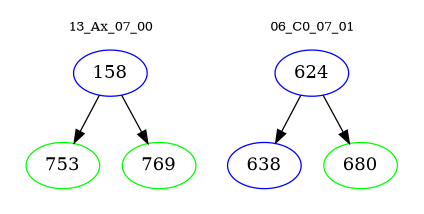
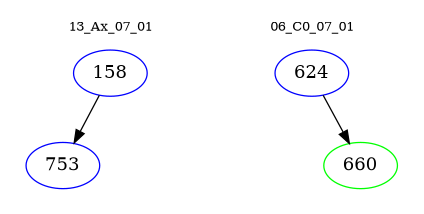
(111, 28) -> (111, 28)
(63, 166) -> (63, 166)
(159, 166) -> none
(264, 166) -> none
(361, 166) -> (361, 166)
